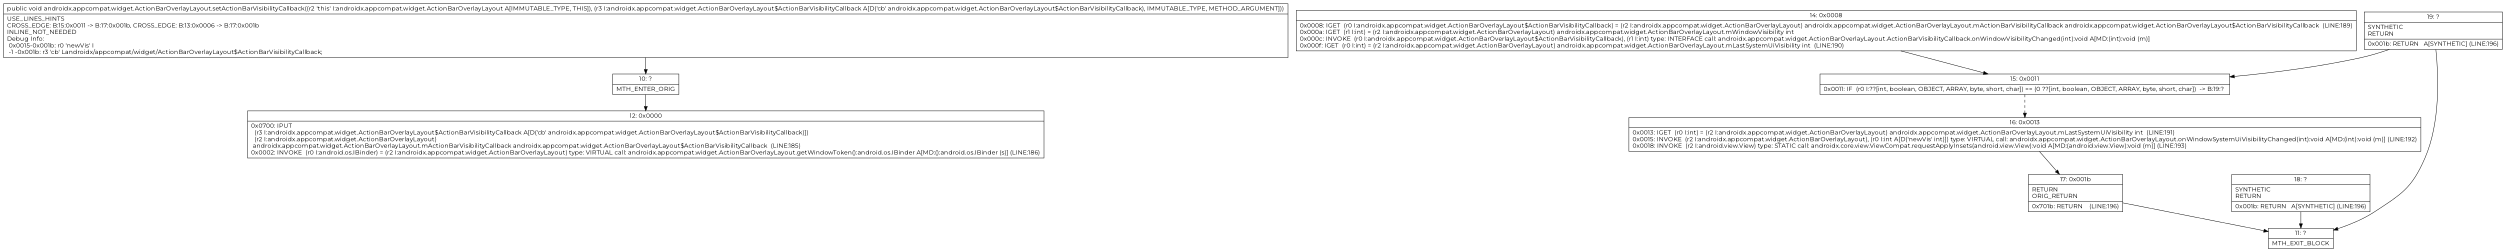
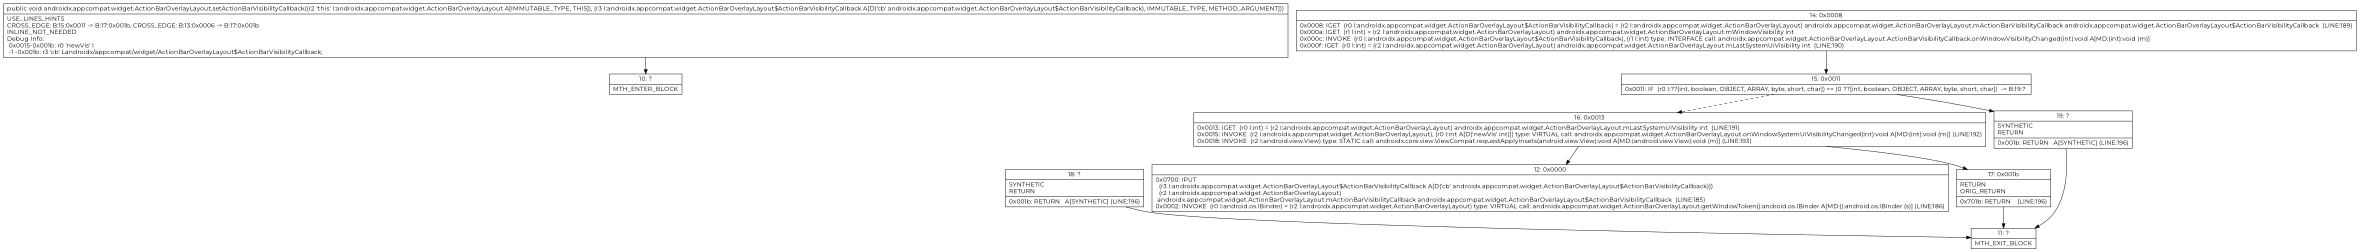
(2313, 67) -> (1943, 102)
(646, 89) -> (646, 89)
(646, 100) -> (1574, 154)
